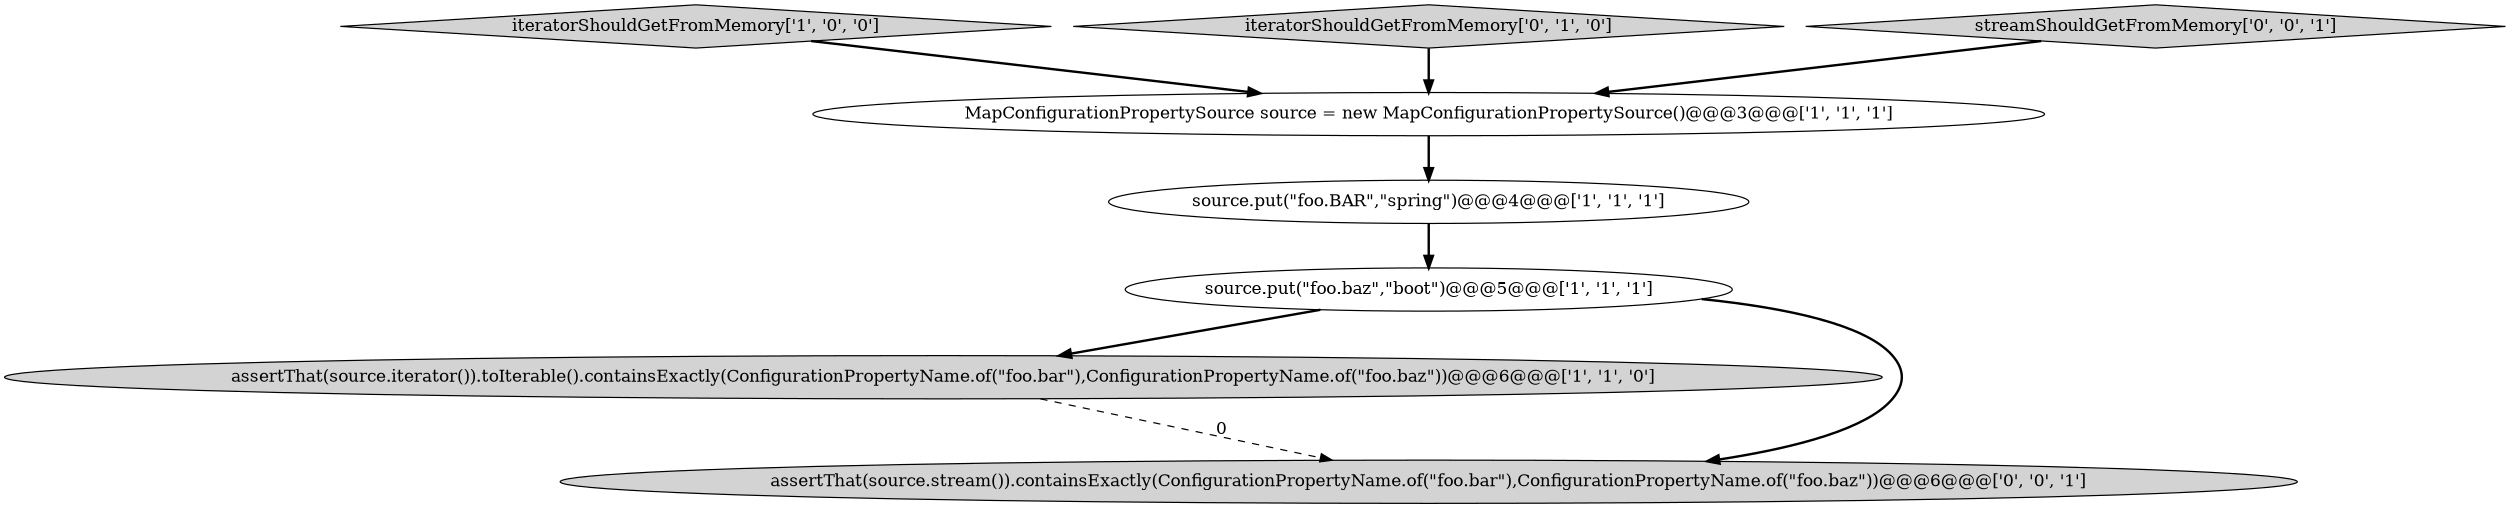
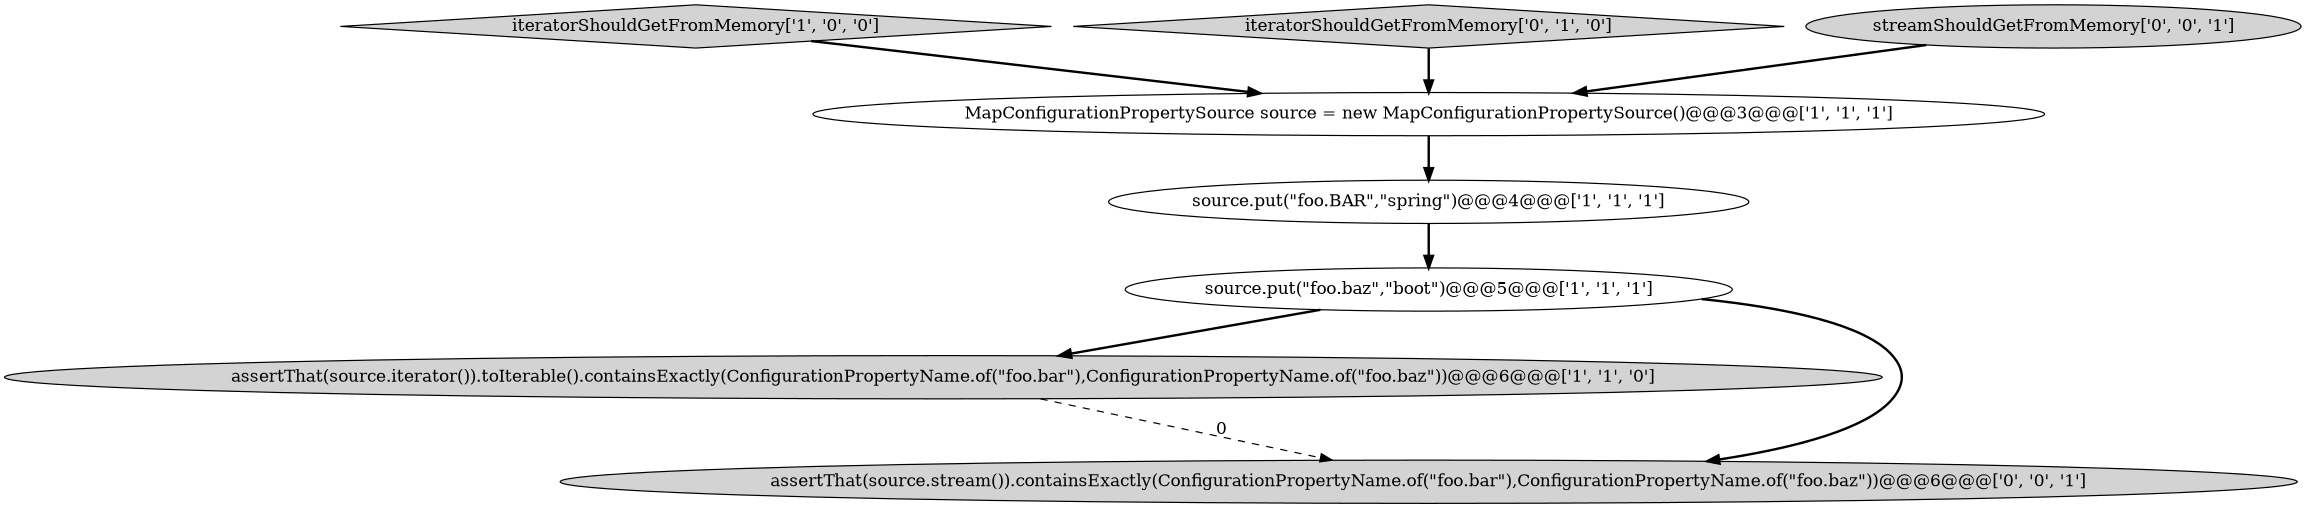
(2156, 26) -> (2053, 26)
